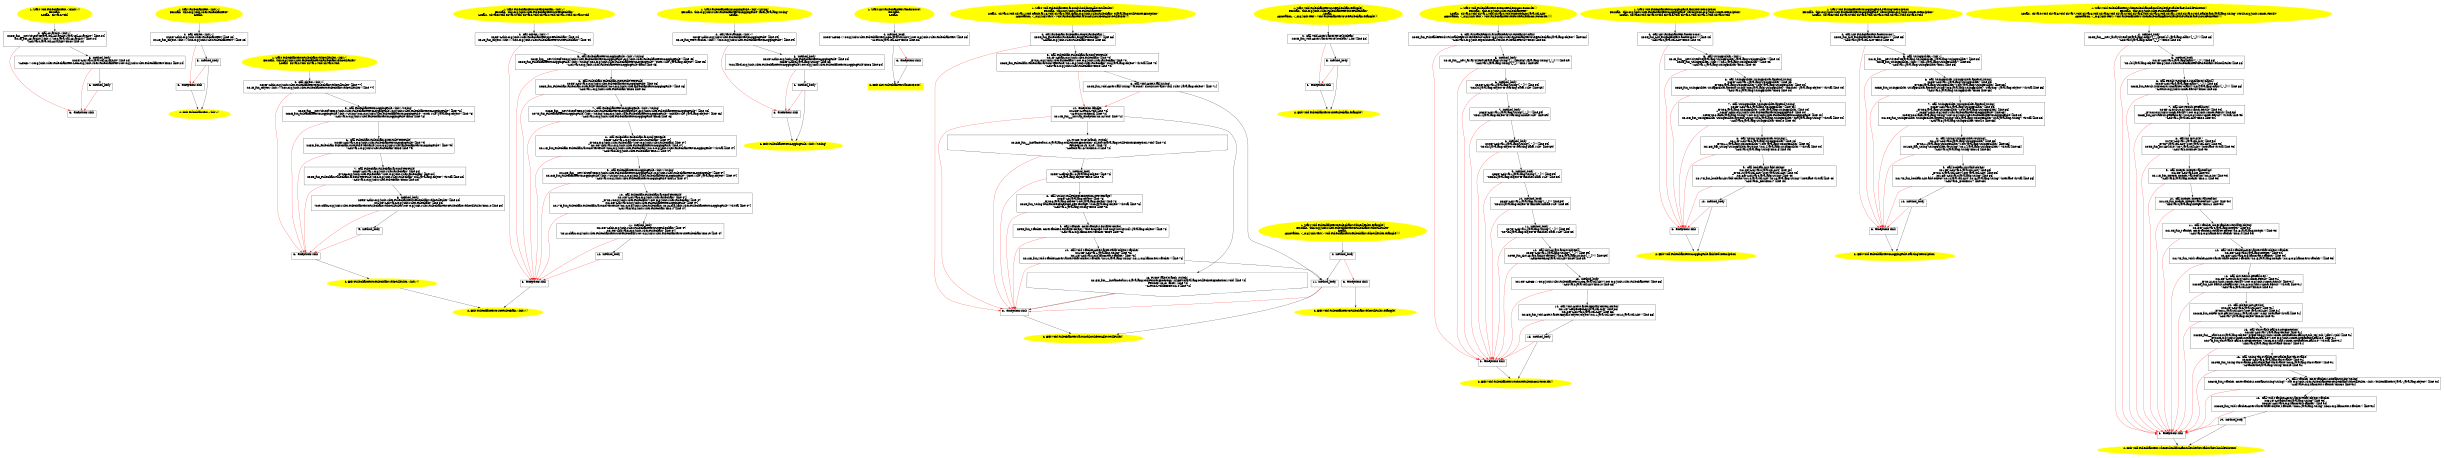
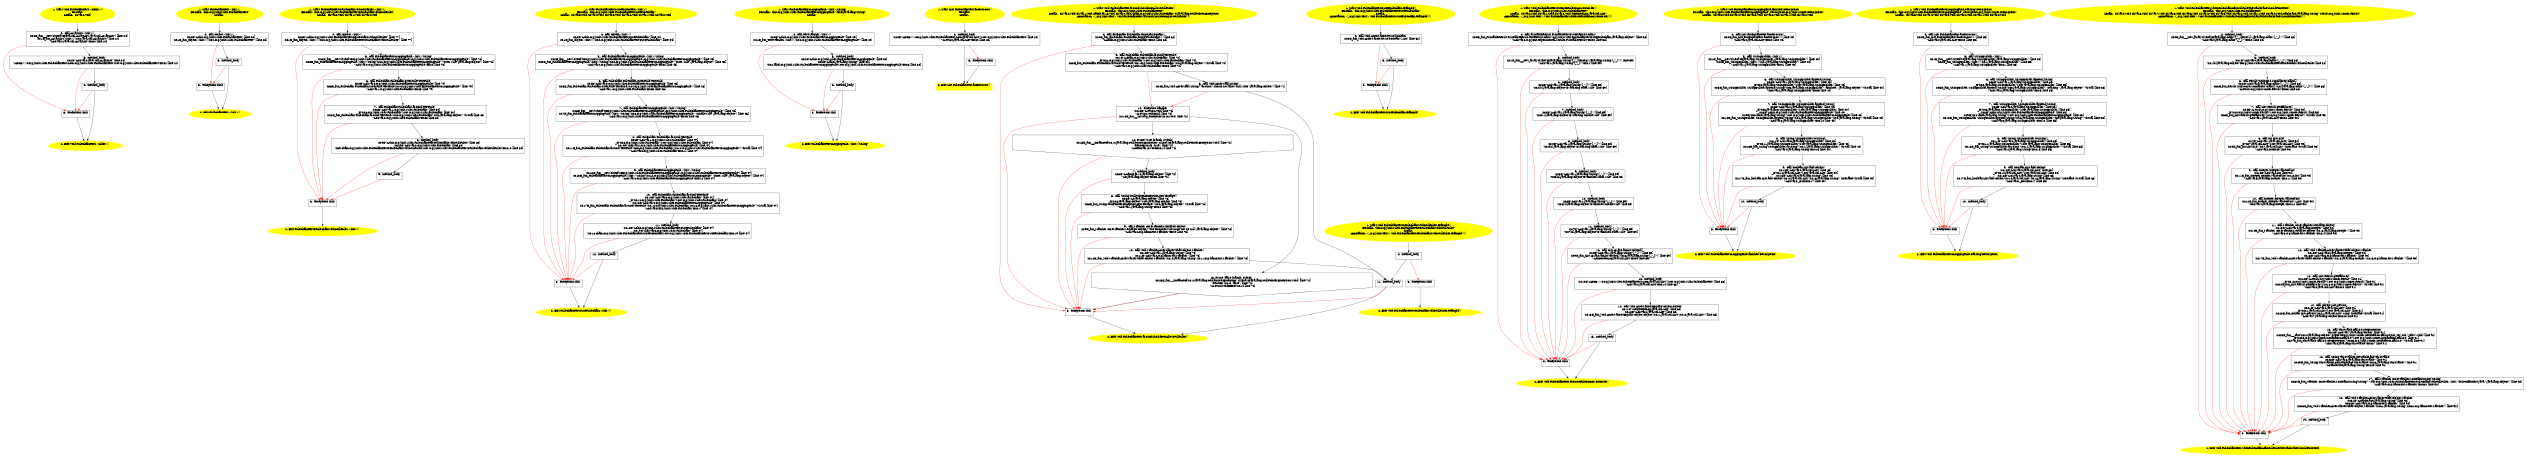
none -> (86, 146)
(439, 298) -> (594, 283)
